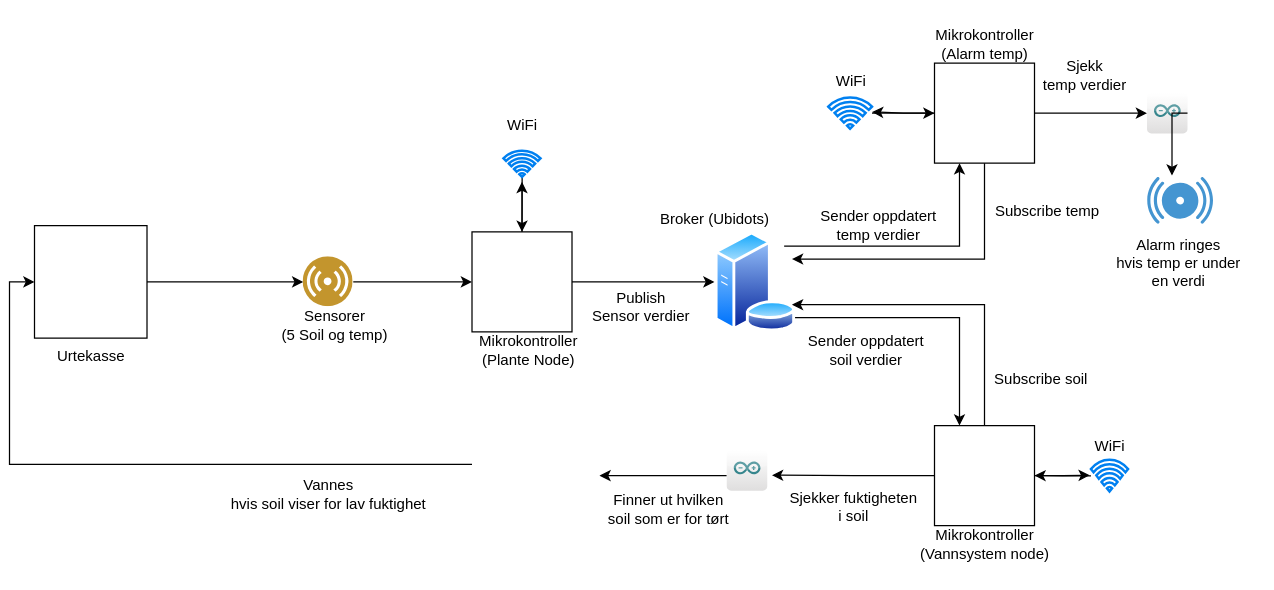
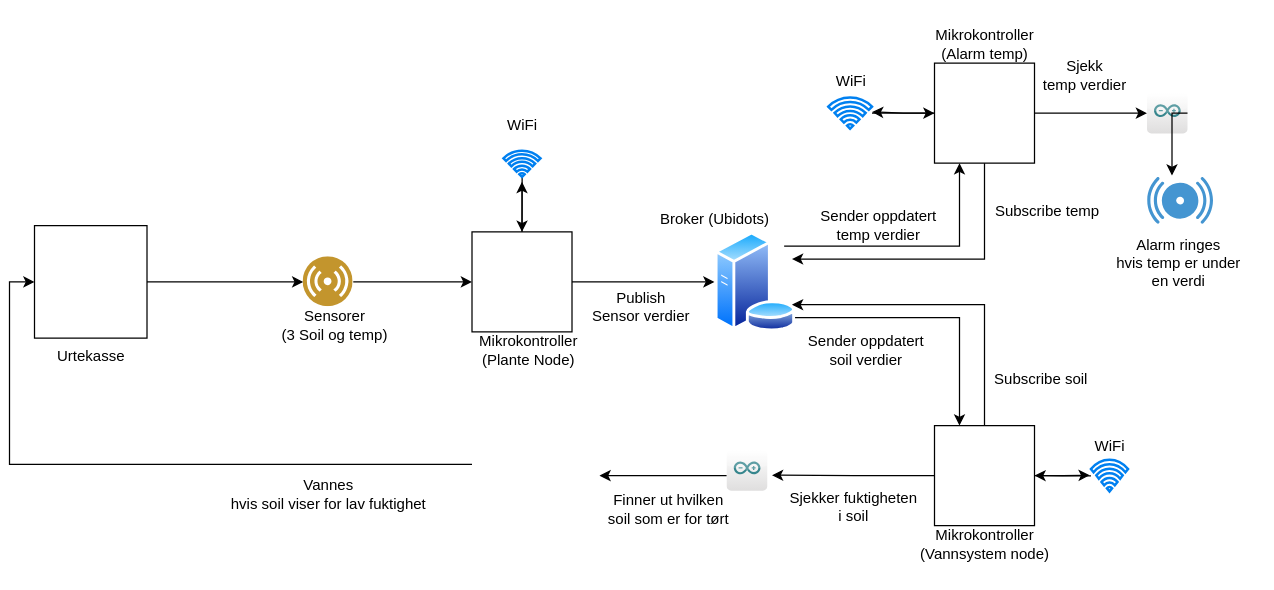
(335, 326) -> (335, 326)
